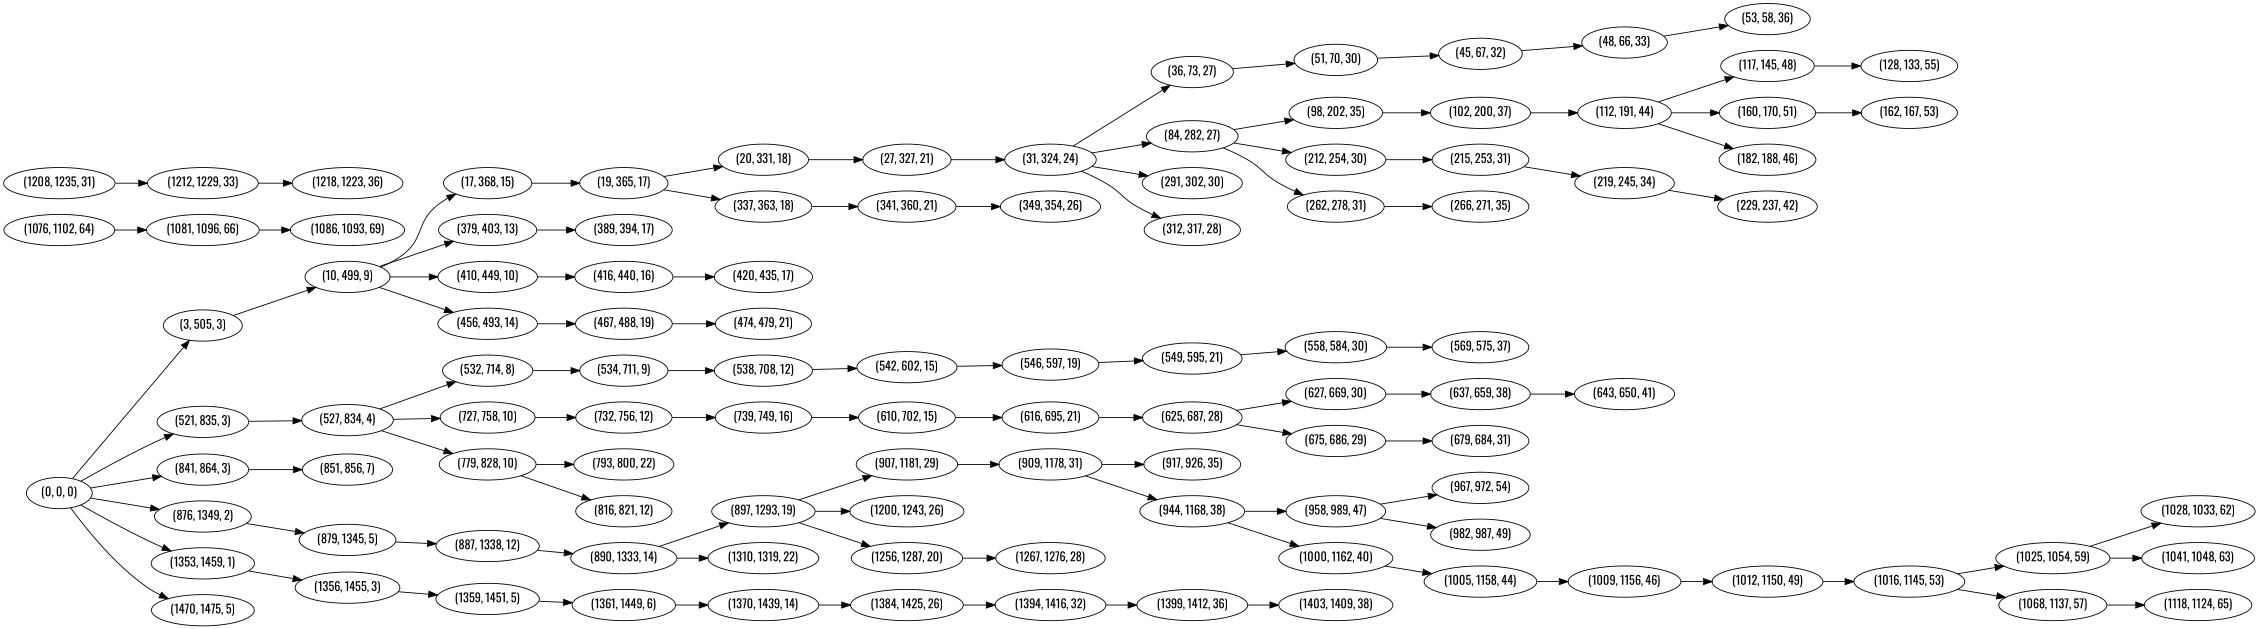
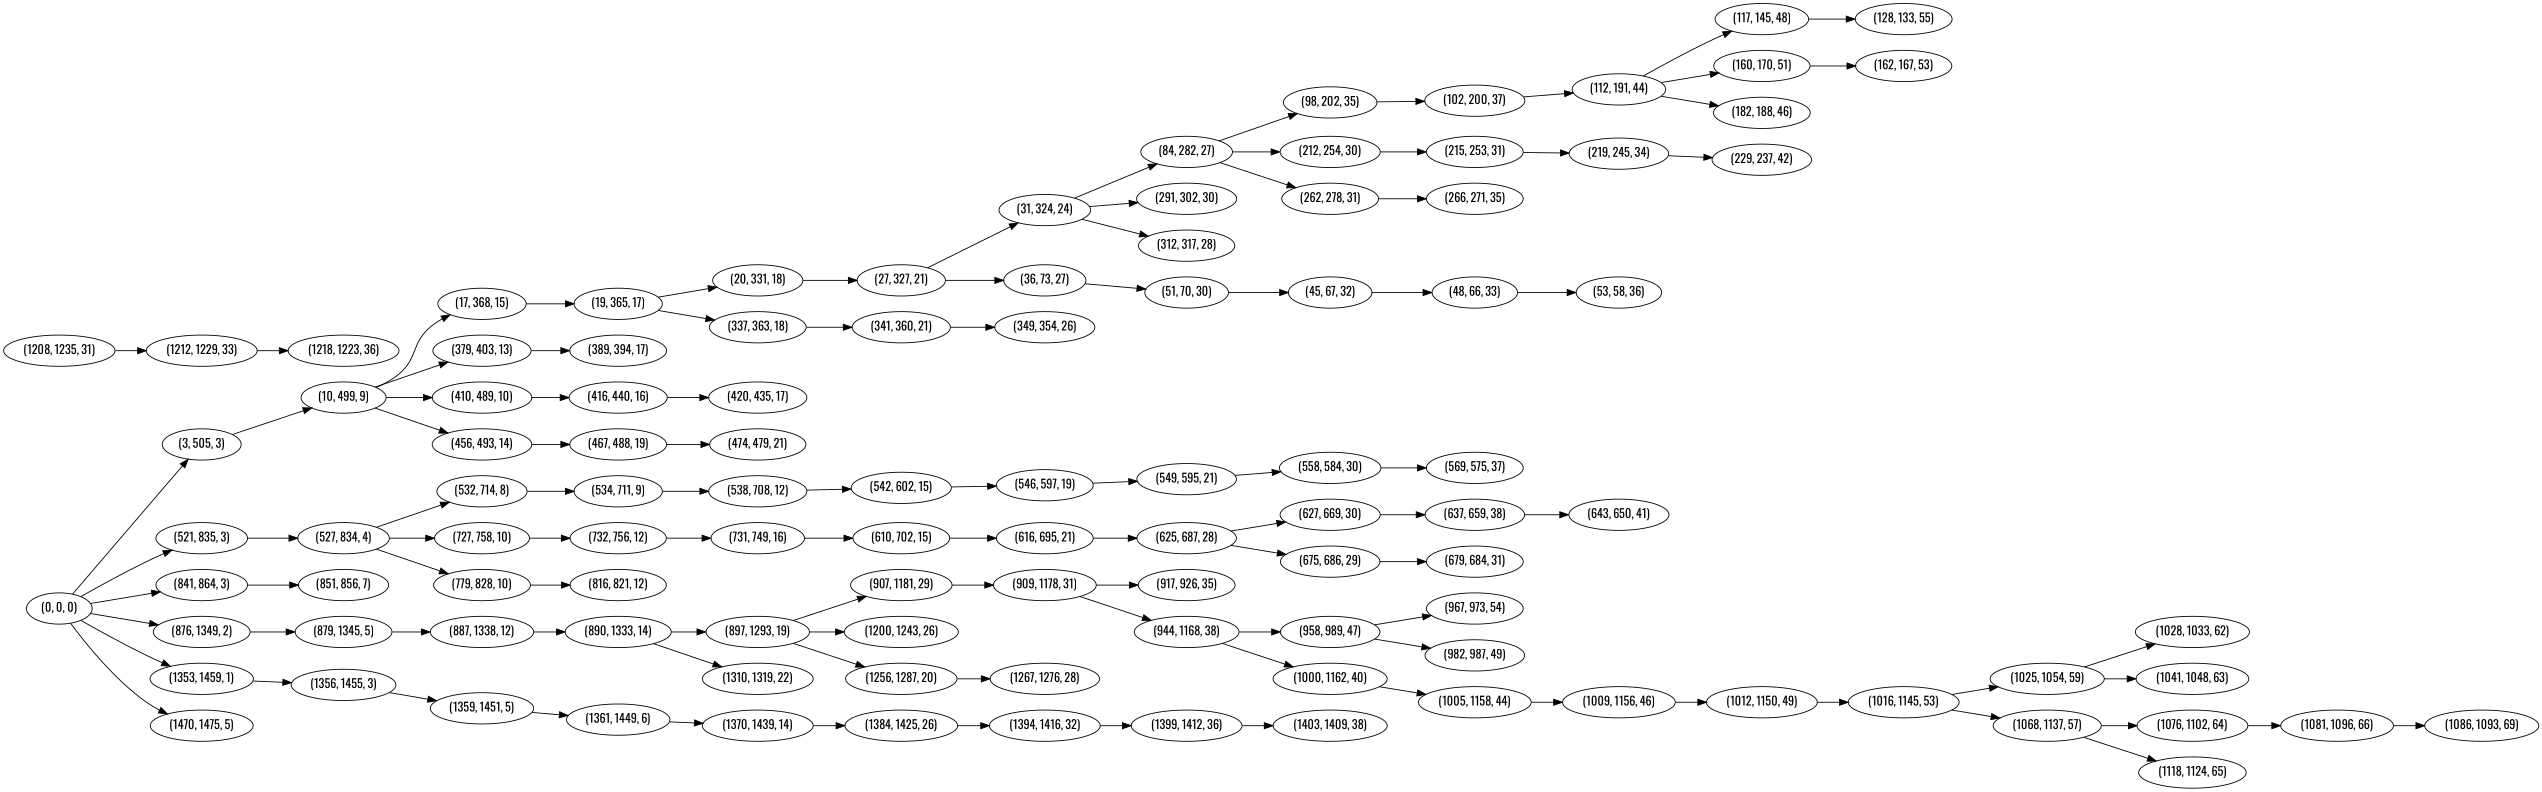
(1118, 118) -> (970, 280)
(488, 277) -> (482, 398)
(763, 418) -> (758, 538)
(624, 464) -> none
(1480, 488) -> (1475, 609)
none -> (2115, 726)
